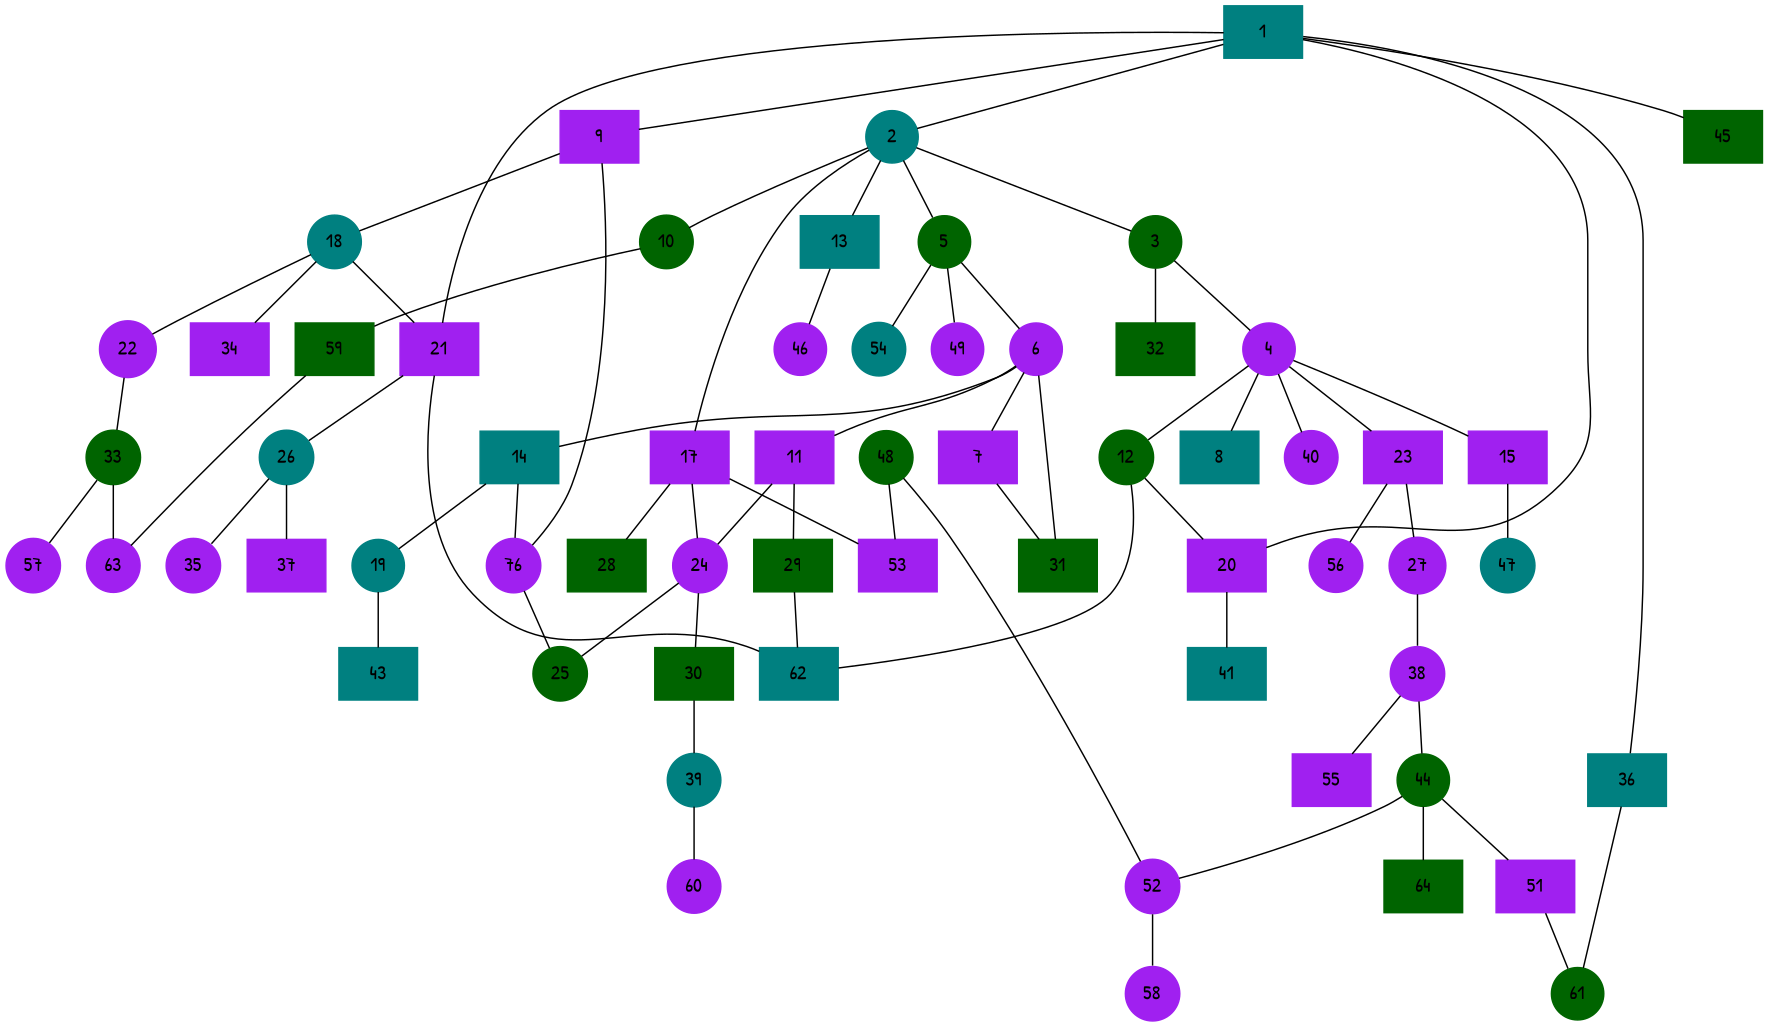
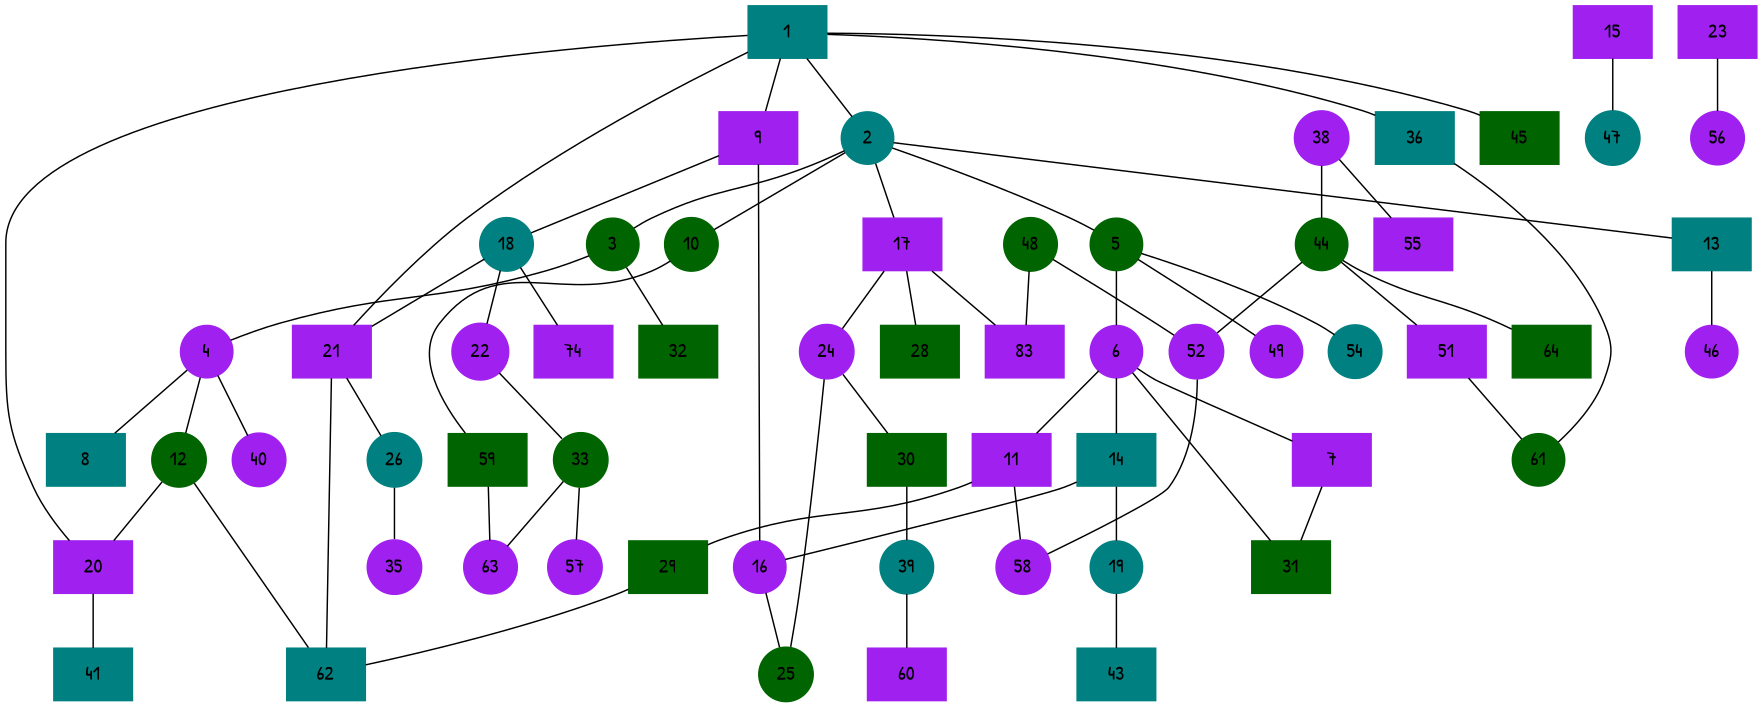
(230, 349) -> (573, 352)
(1381, 397) -> none
(1330, 399) -> none
(745, 514) -> (1017, 513)
(287, 566) -> none
(514, 566) -> (760, 567)
(898, 566) -> (1025, 352)
(1417, 566) -> none
(694, 886) -> (907, 674)
